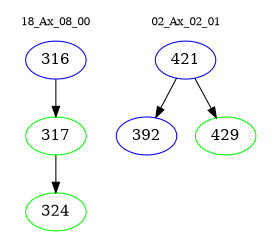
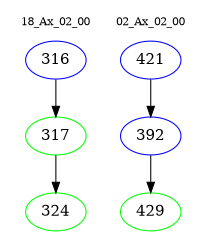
(56, 23) -> (56, 23)
(186, 23) -> (151, 23)
(203, 93) -> (151, 169)
